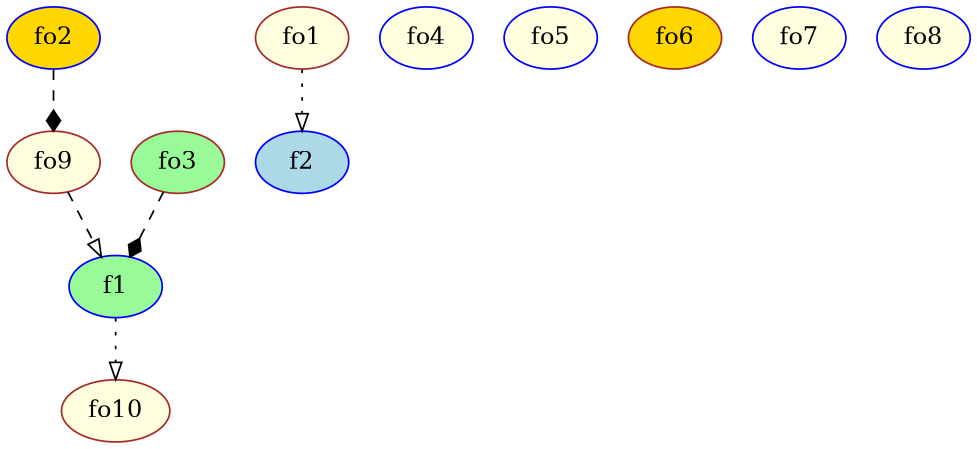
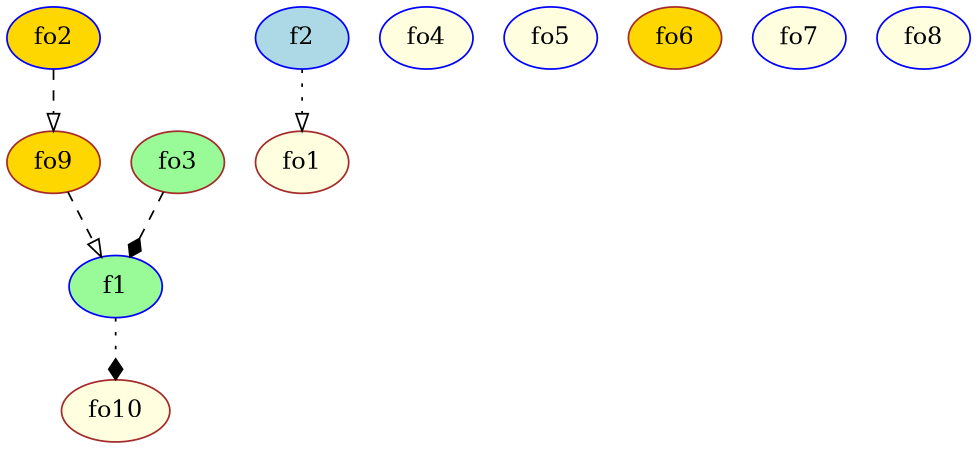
(54, 90) -> (54, 92)
(302, 92) -> (302, 92)
(54, 162) -> (54, 162)
(116, 340) -> (116, 339)
